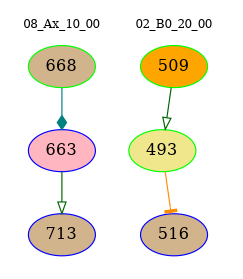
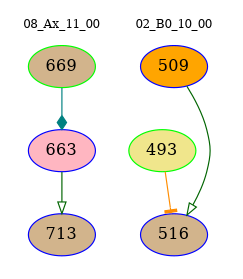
(62, 25) -> (62, 25)
(174, 25) -> (174, 25)
(62, 67) -> (62, 67)
(174, 67) -> (174, 67)
(169, 103) -> (210, 145)
